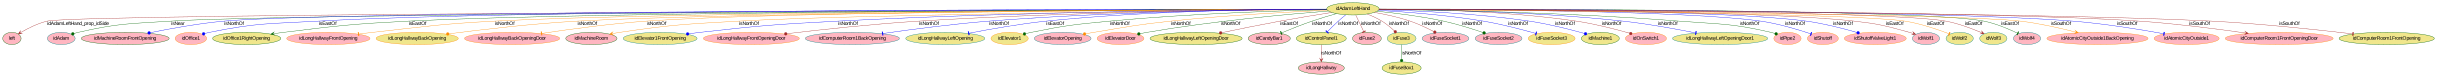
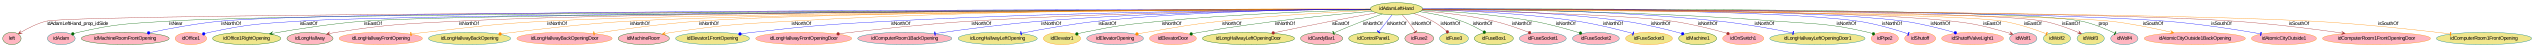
(2109, 18) -> (2193, 17)
(2010, 24) -> (2103, 24)
(417, 38) -> (470, 38)
(2387, 38) -> (2484, 38)
(1321, 52) -> (850, 13)
(1402, 52) -> (1452, 18)
